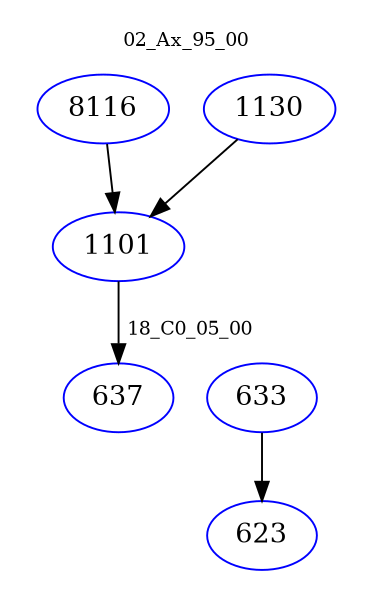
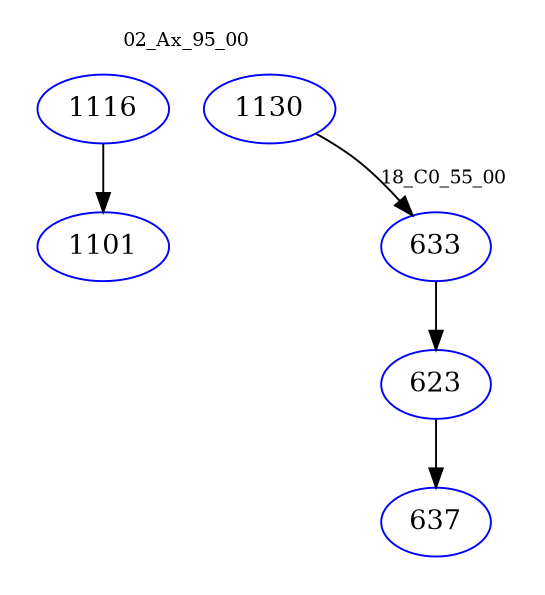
(103, 109) -> (103, 109)
(201, 171) -> (377, 178)
(119, 323) -> (436, 444)
(190, 330) -> (444, 179)
